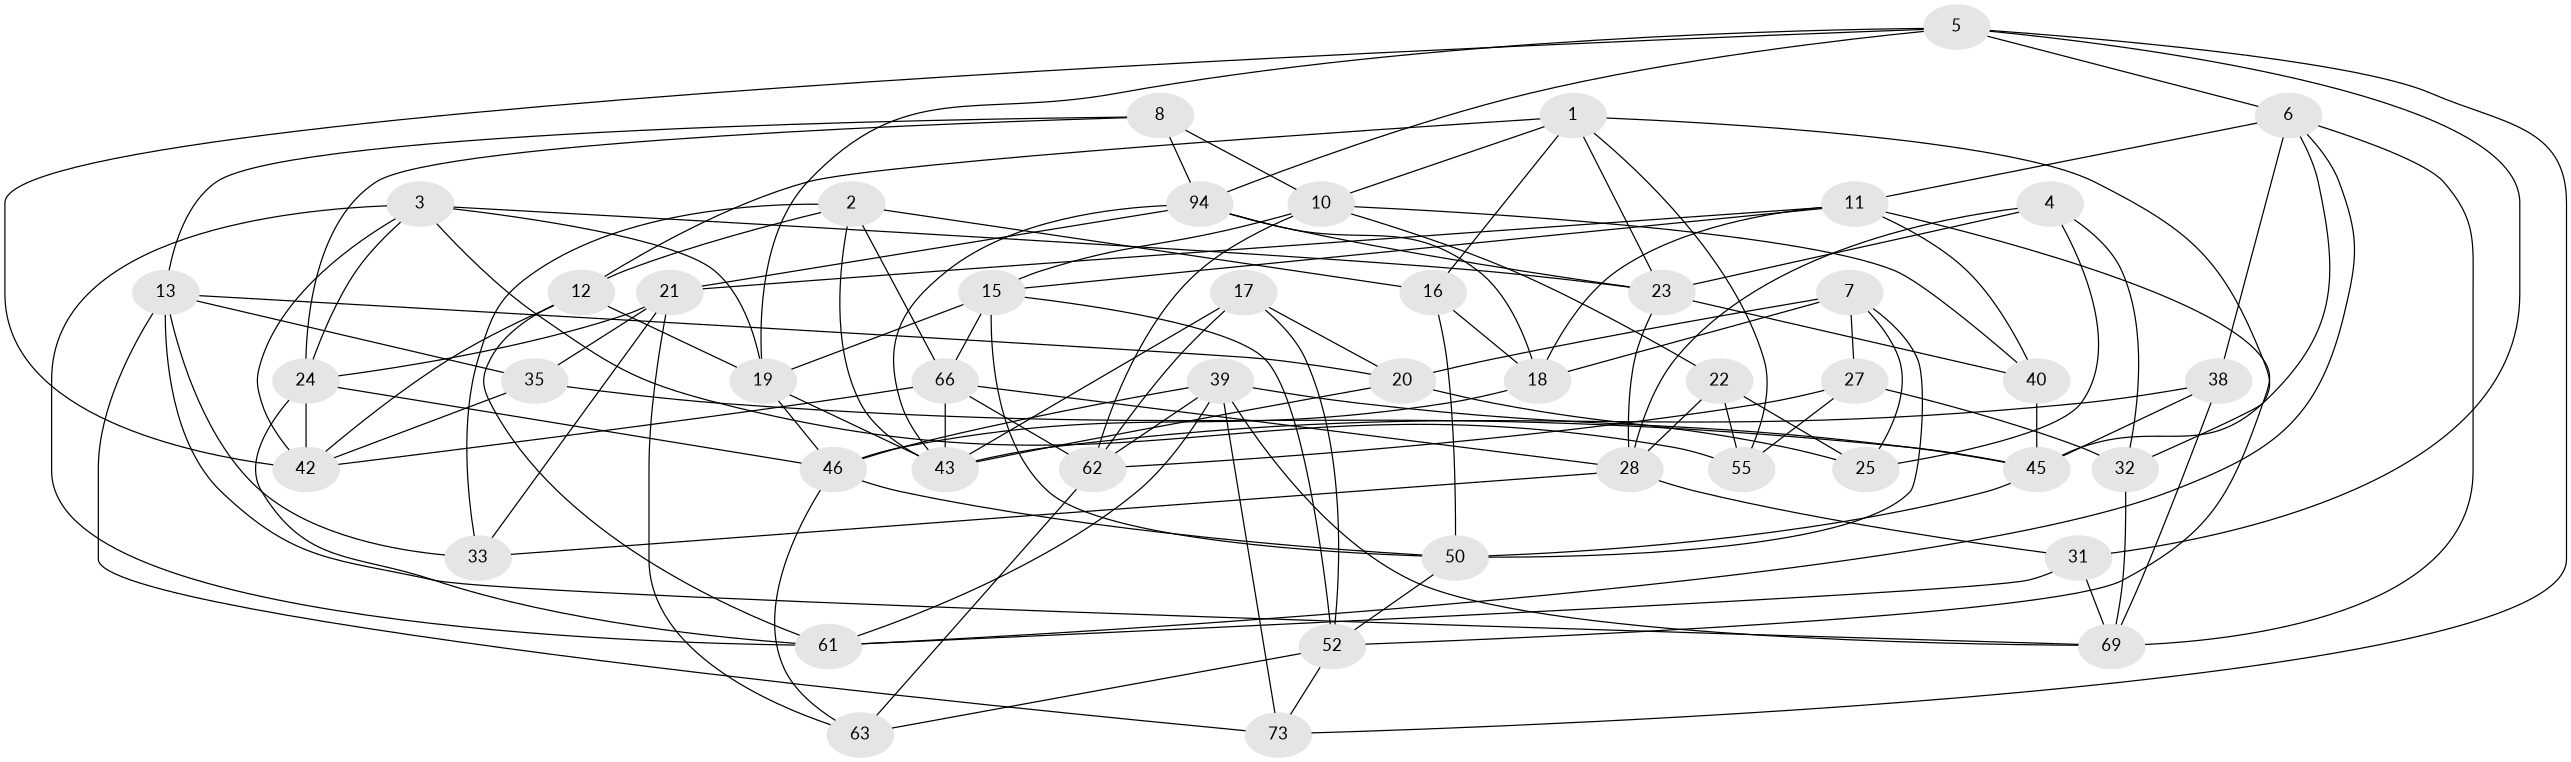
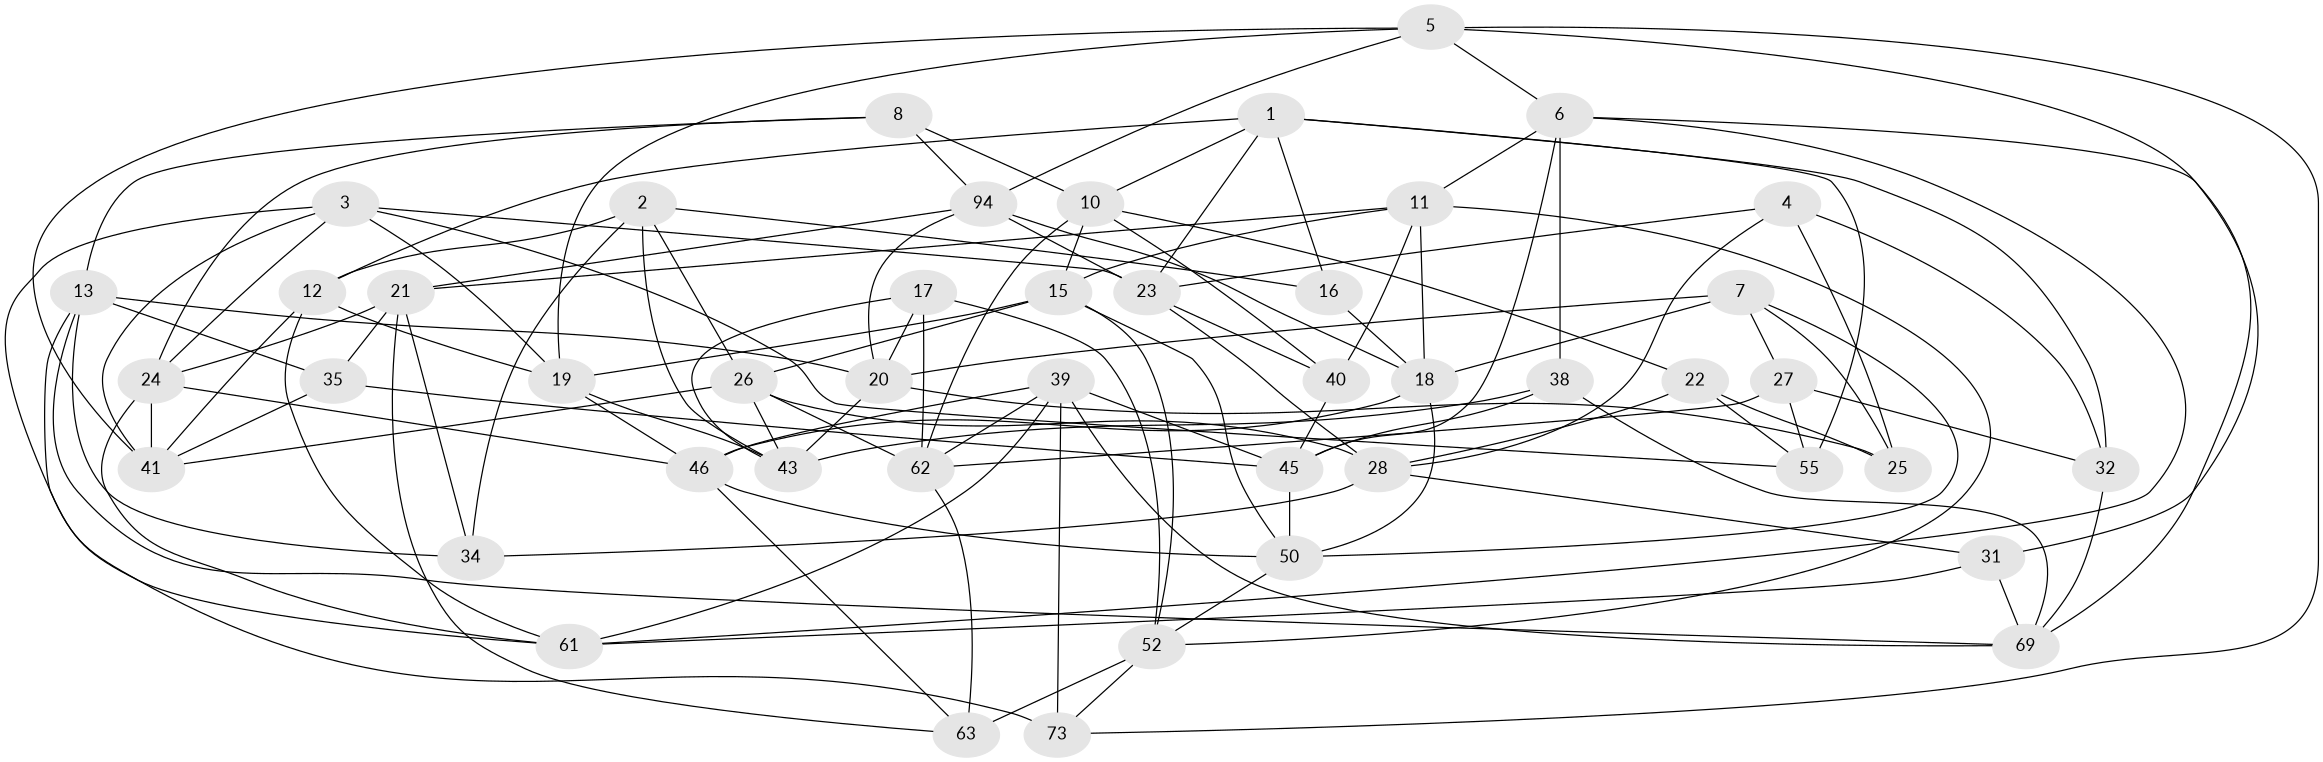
(967, 257) -> (880, 268)
(945, 381) -> (744, 381)
(1454, 458) -> (1414, 503)
(306, 470) -> (151, 470)
(478, 558) -> (471, 558)
